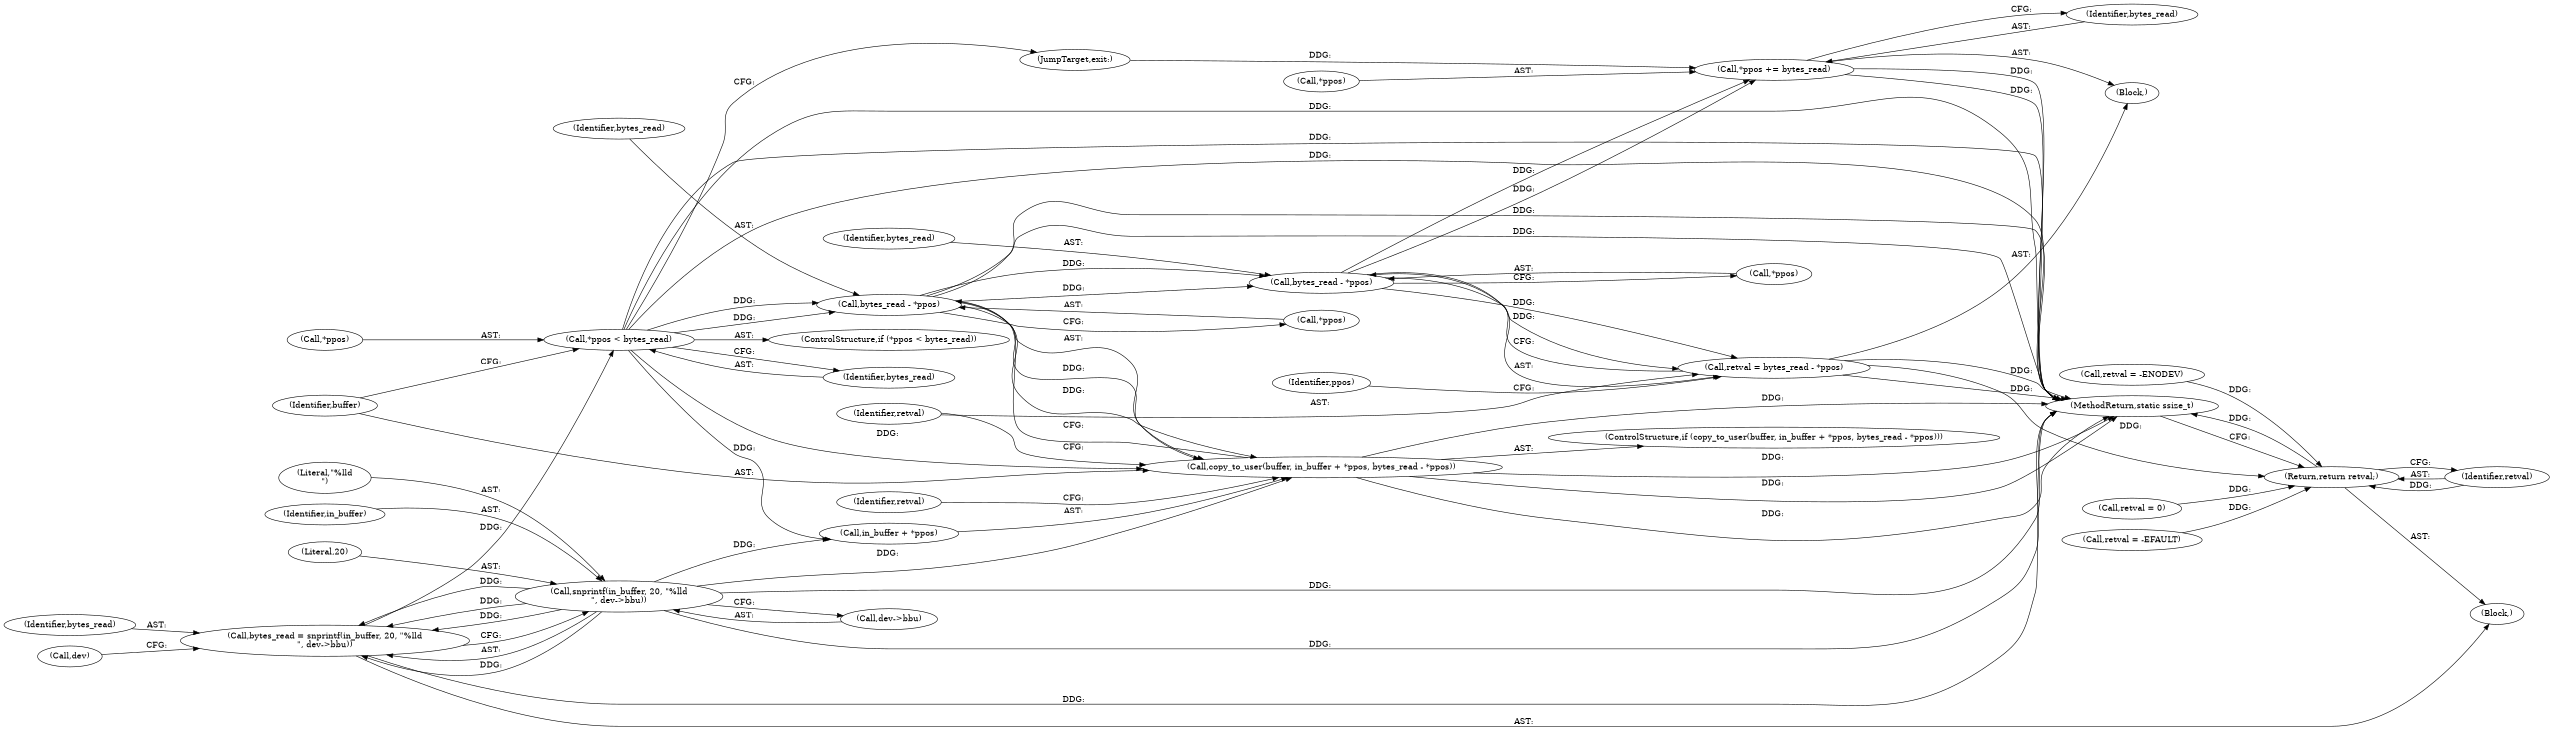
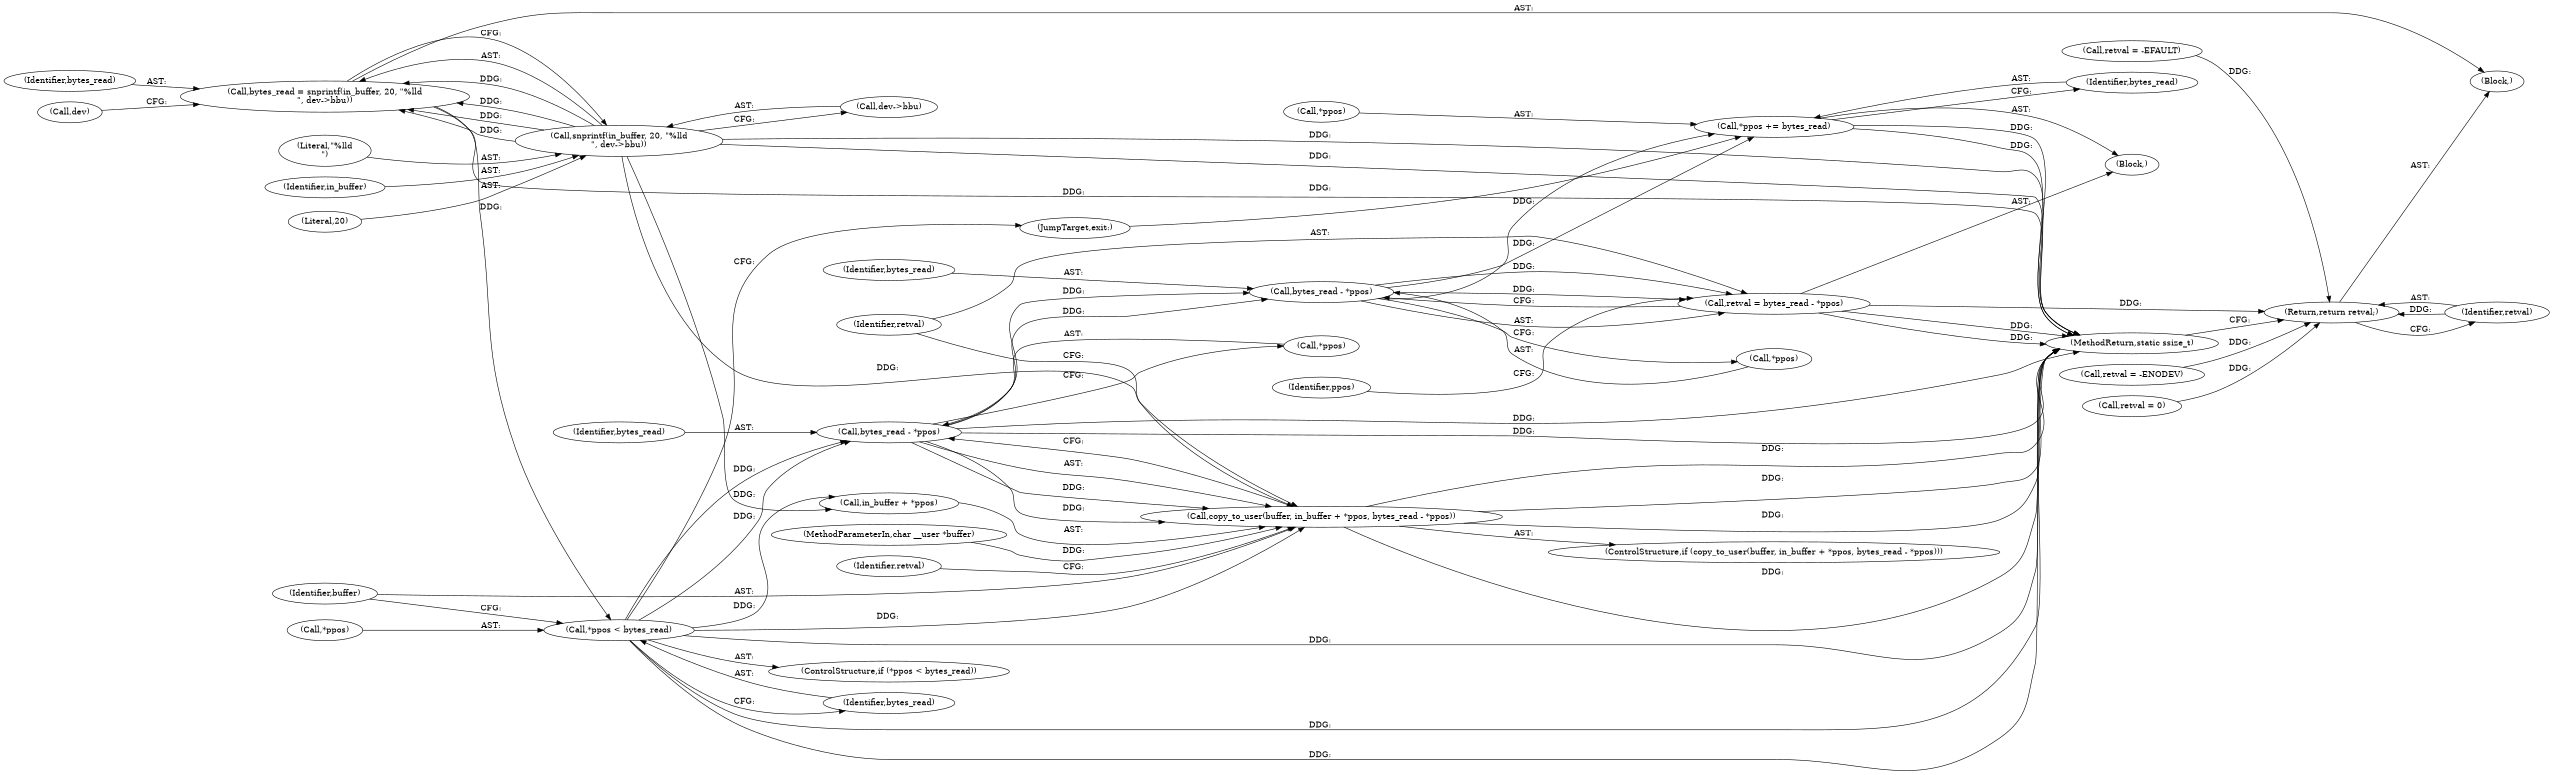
(2260, 433) -> none
none -> (889, 535)
